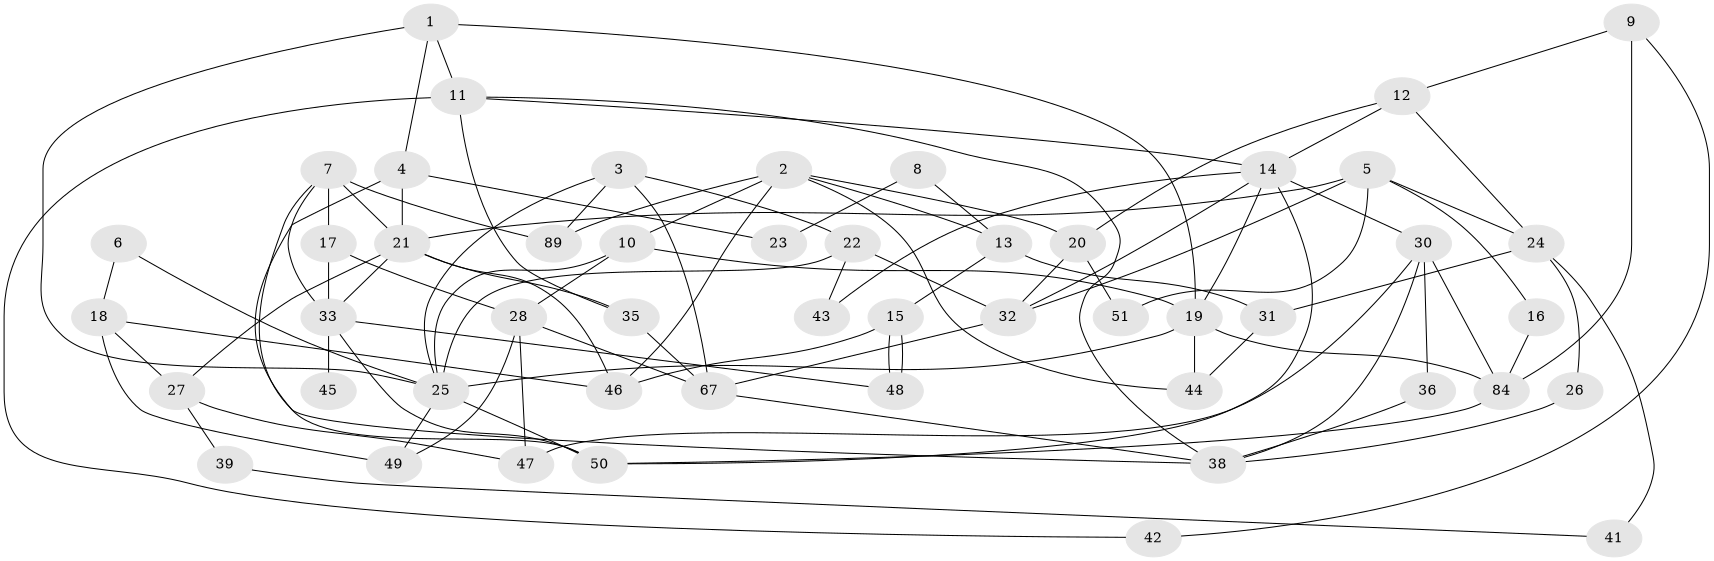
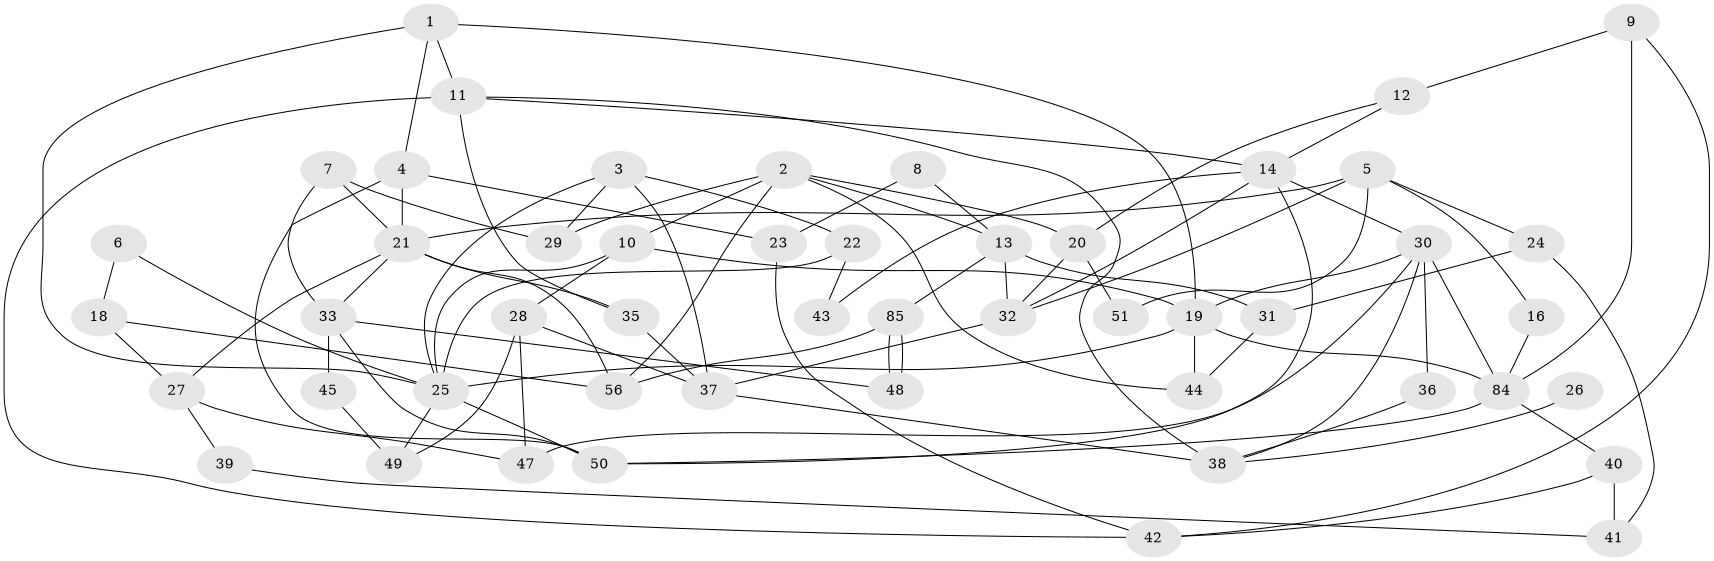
(1469, 170) -> none
(329, 244) -> none
(554, 244) -> (554, 244)
(1235, 245) -> (1299, 281)
(950, 289) -> (1006, 281)
(1577, 313) -> none
(896, 317) -> (896, 317)
(614, 391) -> (614, 391)
(709, 391) -> (709, 391)
(211, 431) -> (361, 428)
(646, 445) -> none
none -> (919, 445)
none -> (1614, 465)
